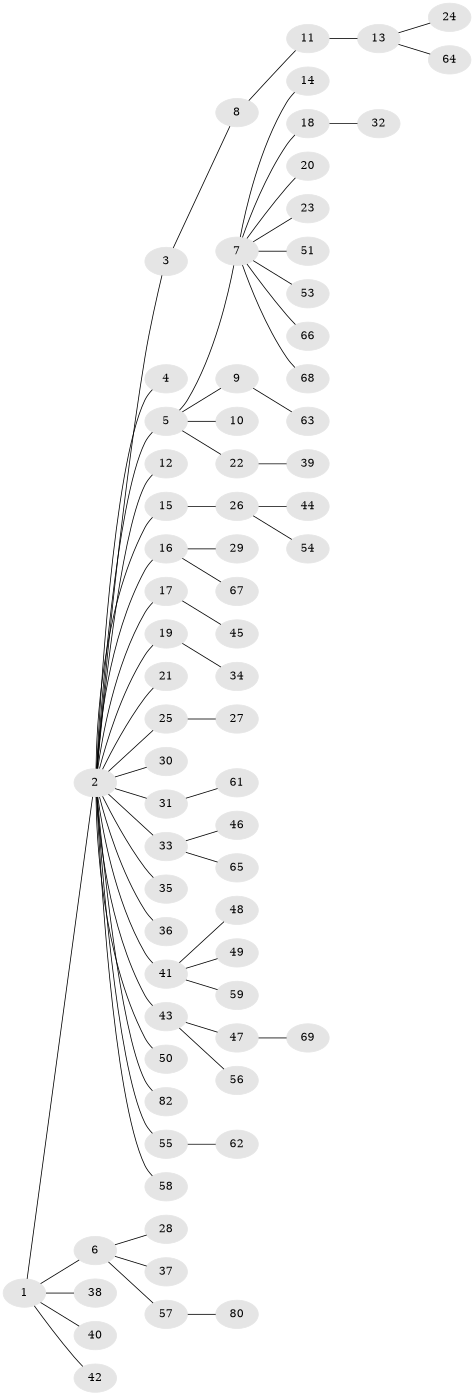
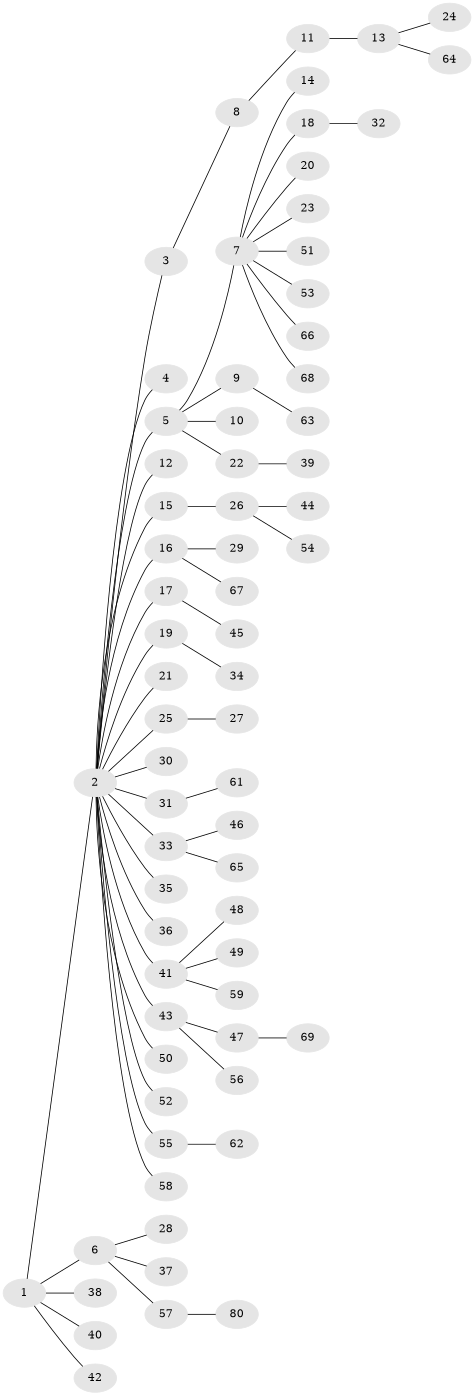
(166, 1102) -> (166, 1102)
